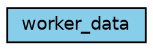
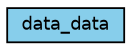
(76, 25) -> (66, 25)
